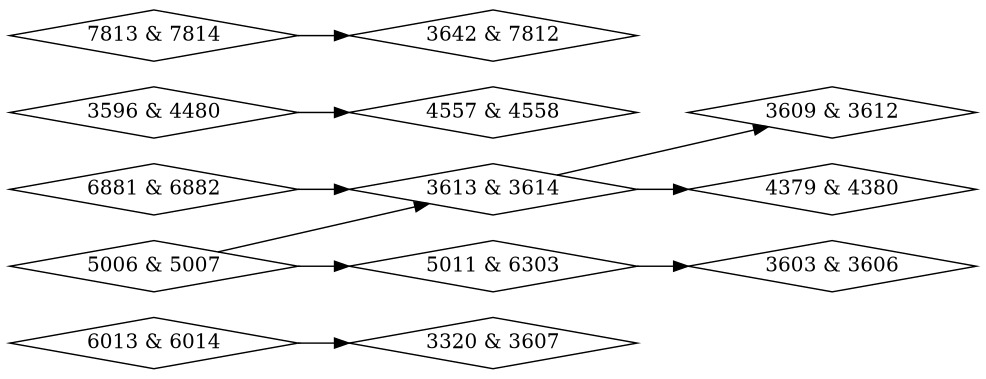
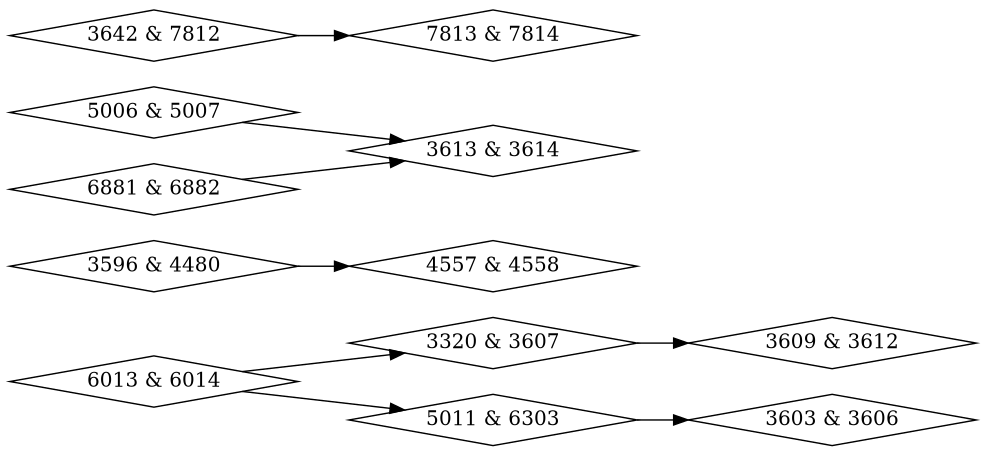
(316, 36) -> (316, 36)
(656, 153) -> (655, 343)
(832, 189) -> none
(316, 266) -> (316, 400)
